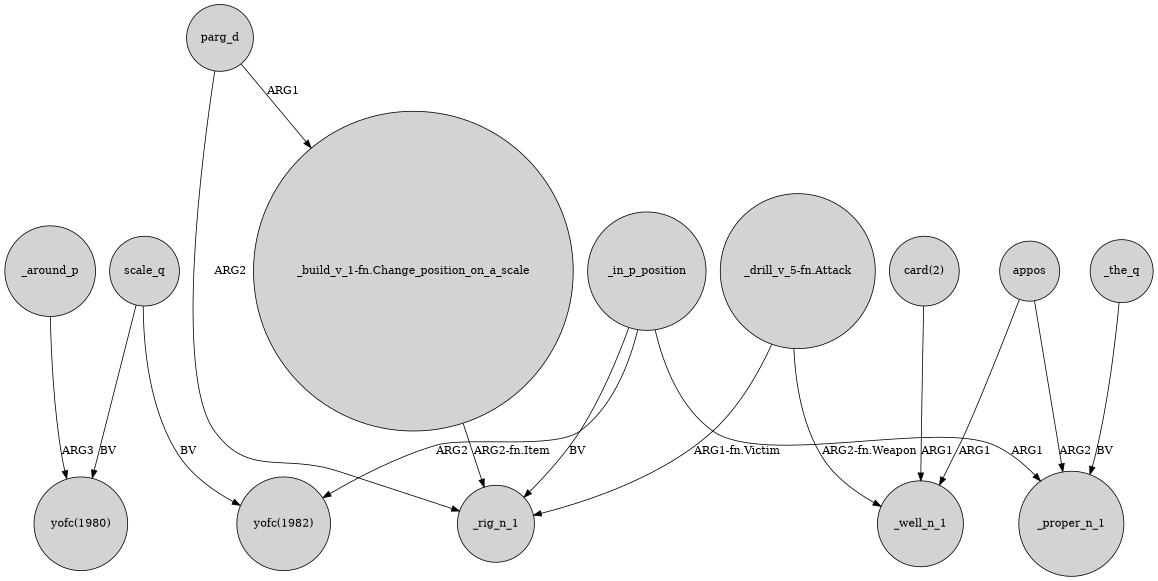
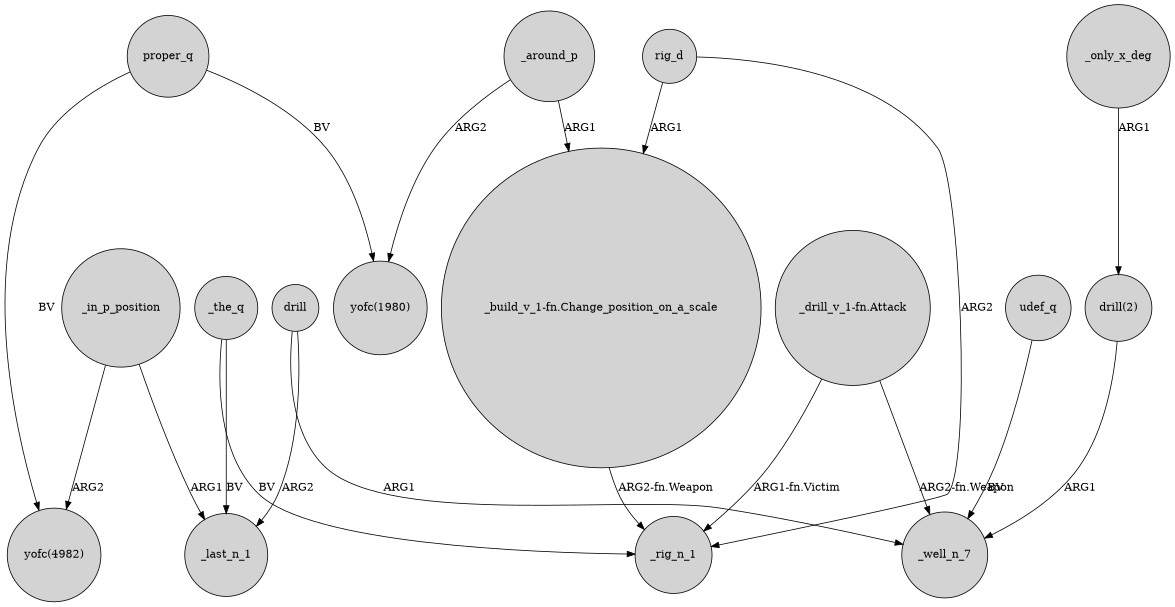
(220, 38) -> (670, 56)
none -> (1118, 56)
none -> (563, 122)
(145, 271) -> (168, 56)
(798, 271) -> (853, 308)
(924, 271) -> (1118, 308)
(1030, 271) -> (295, 308)
none -> (1038, 308)
(589, 416) -> (358, 531)
(78, 451) -> (471, 128)
(512, 451) -> (666, 488)
(284, 524) -> (54, 555)
(920, 524) -> (945, 555)
(1071, 524) -> (226, 555)
